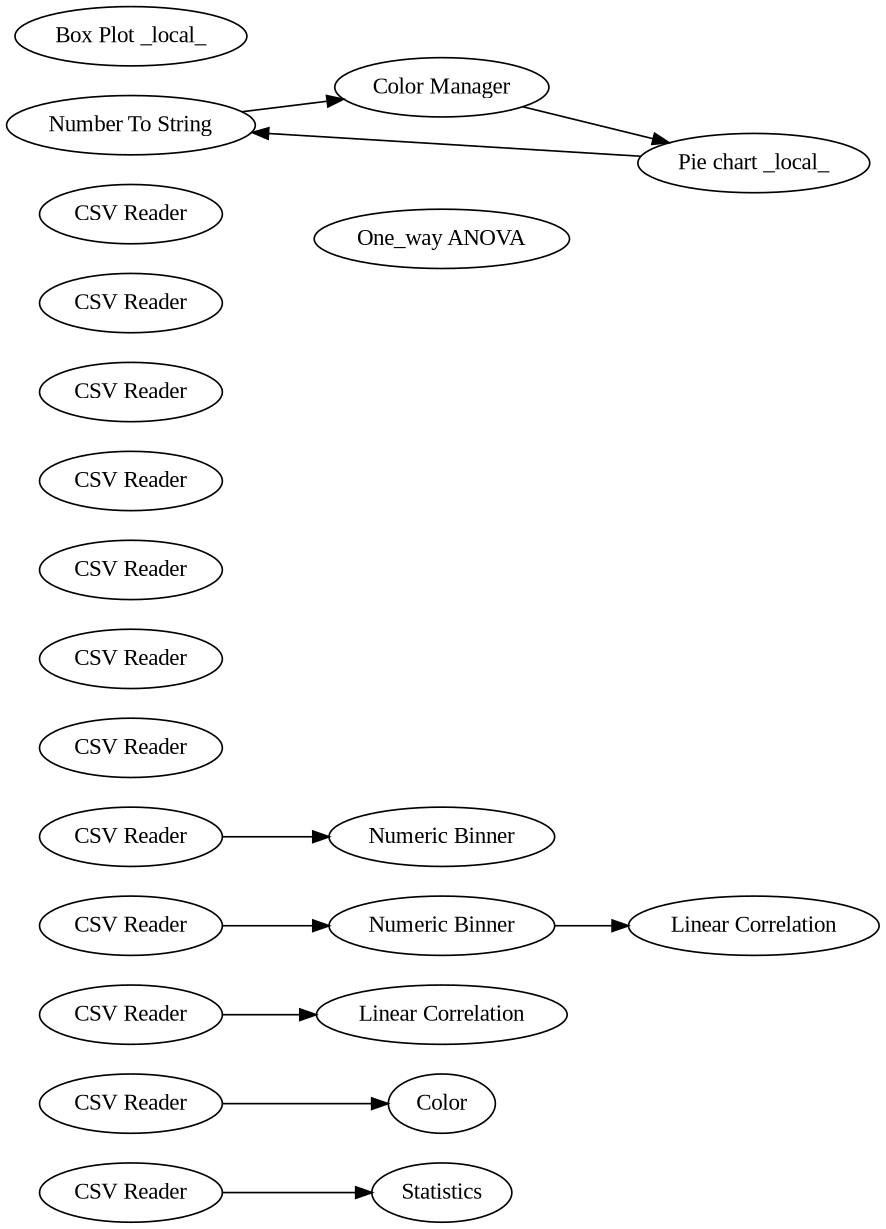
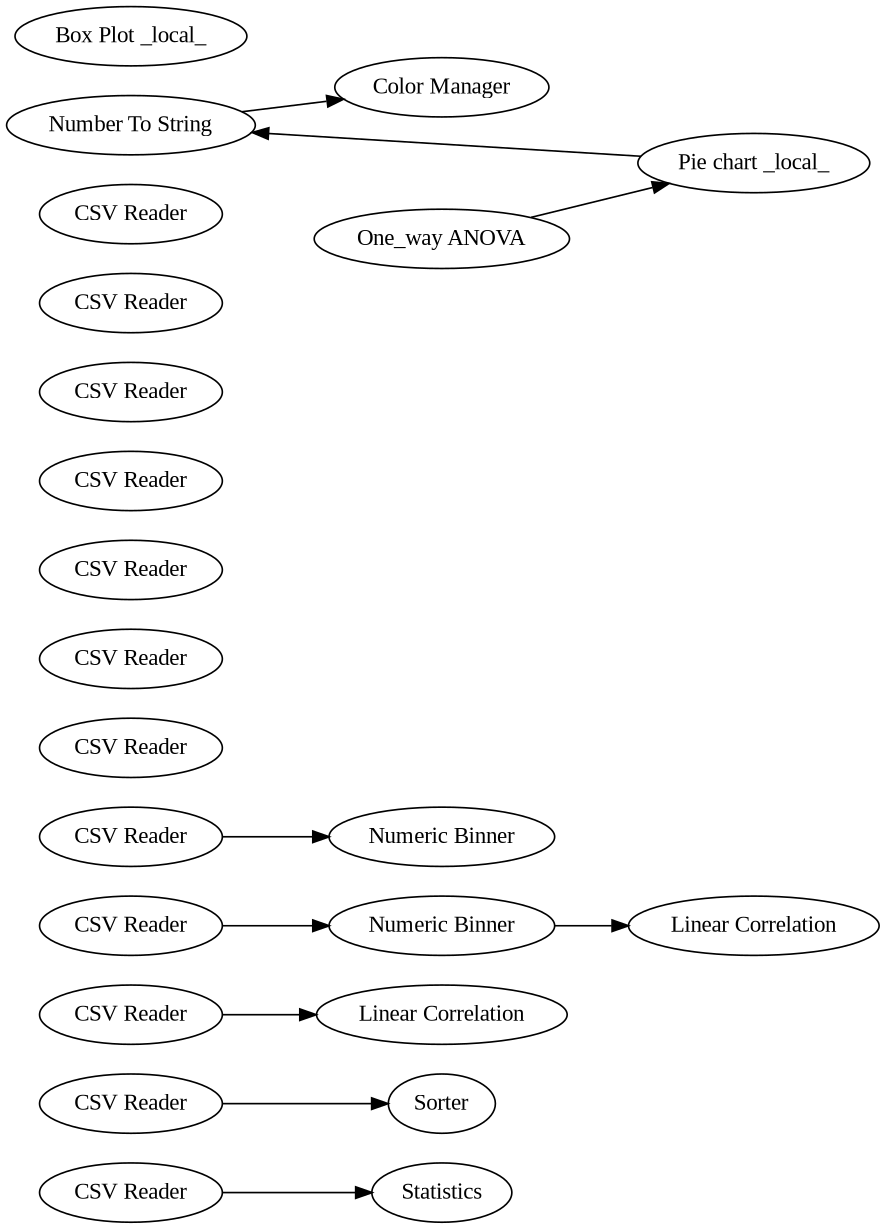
(588, 123) -> (592, 202)
(442, 1104) -> (442, 1104)
